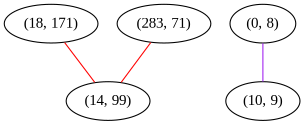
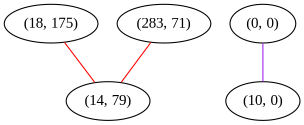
(51, 24) -> (51, 24)
(263, 24) -> (263, 24)
(108, 101) -> (108, 101)
(263, 101) -> (263, 101)
